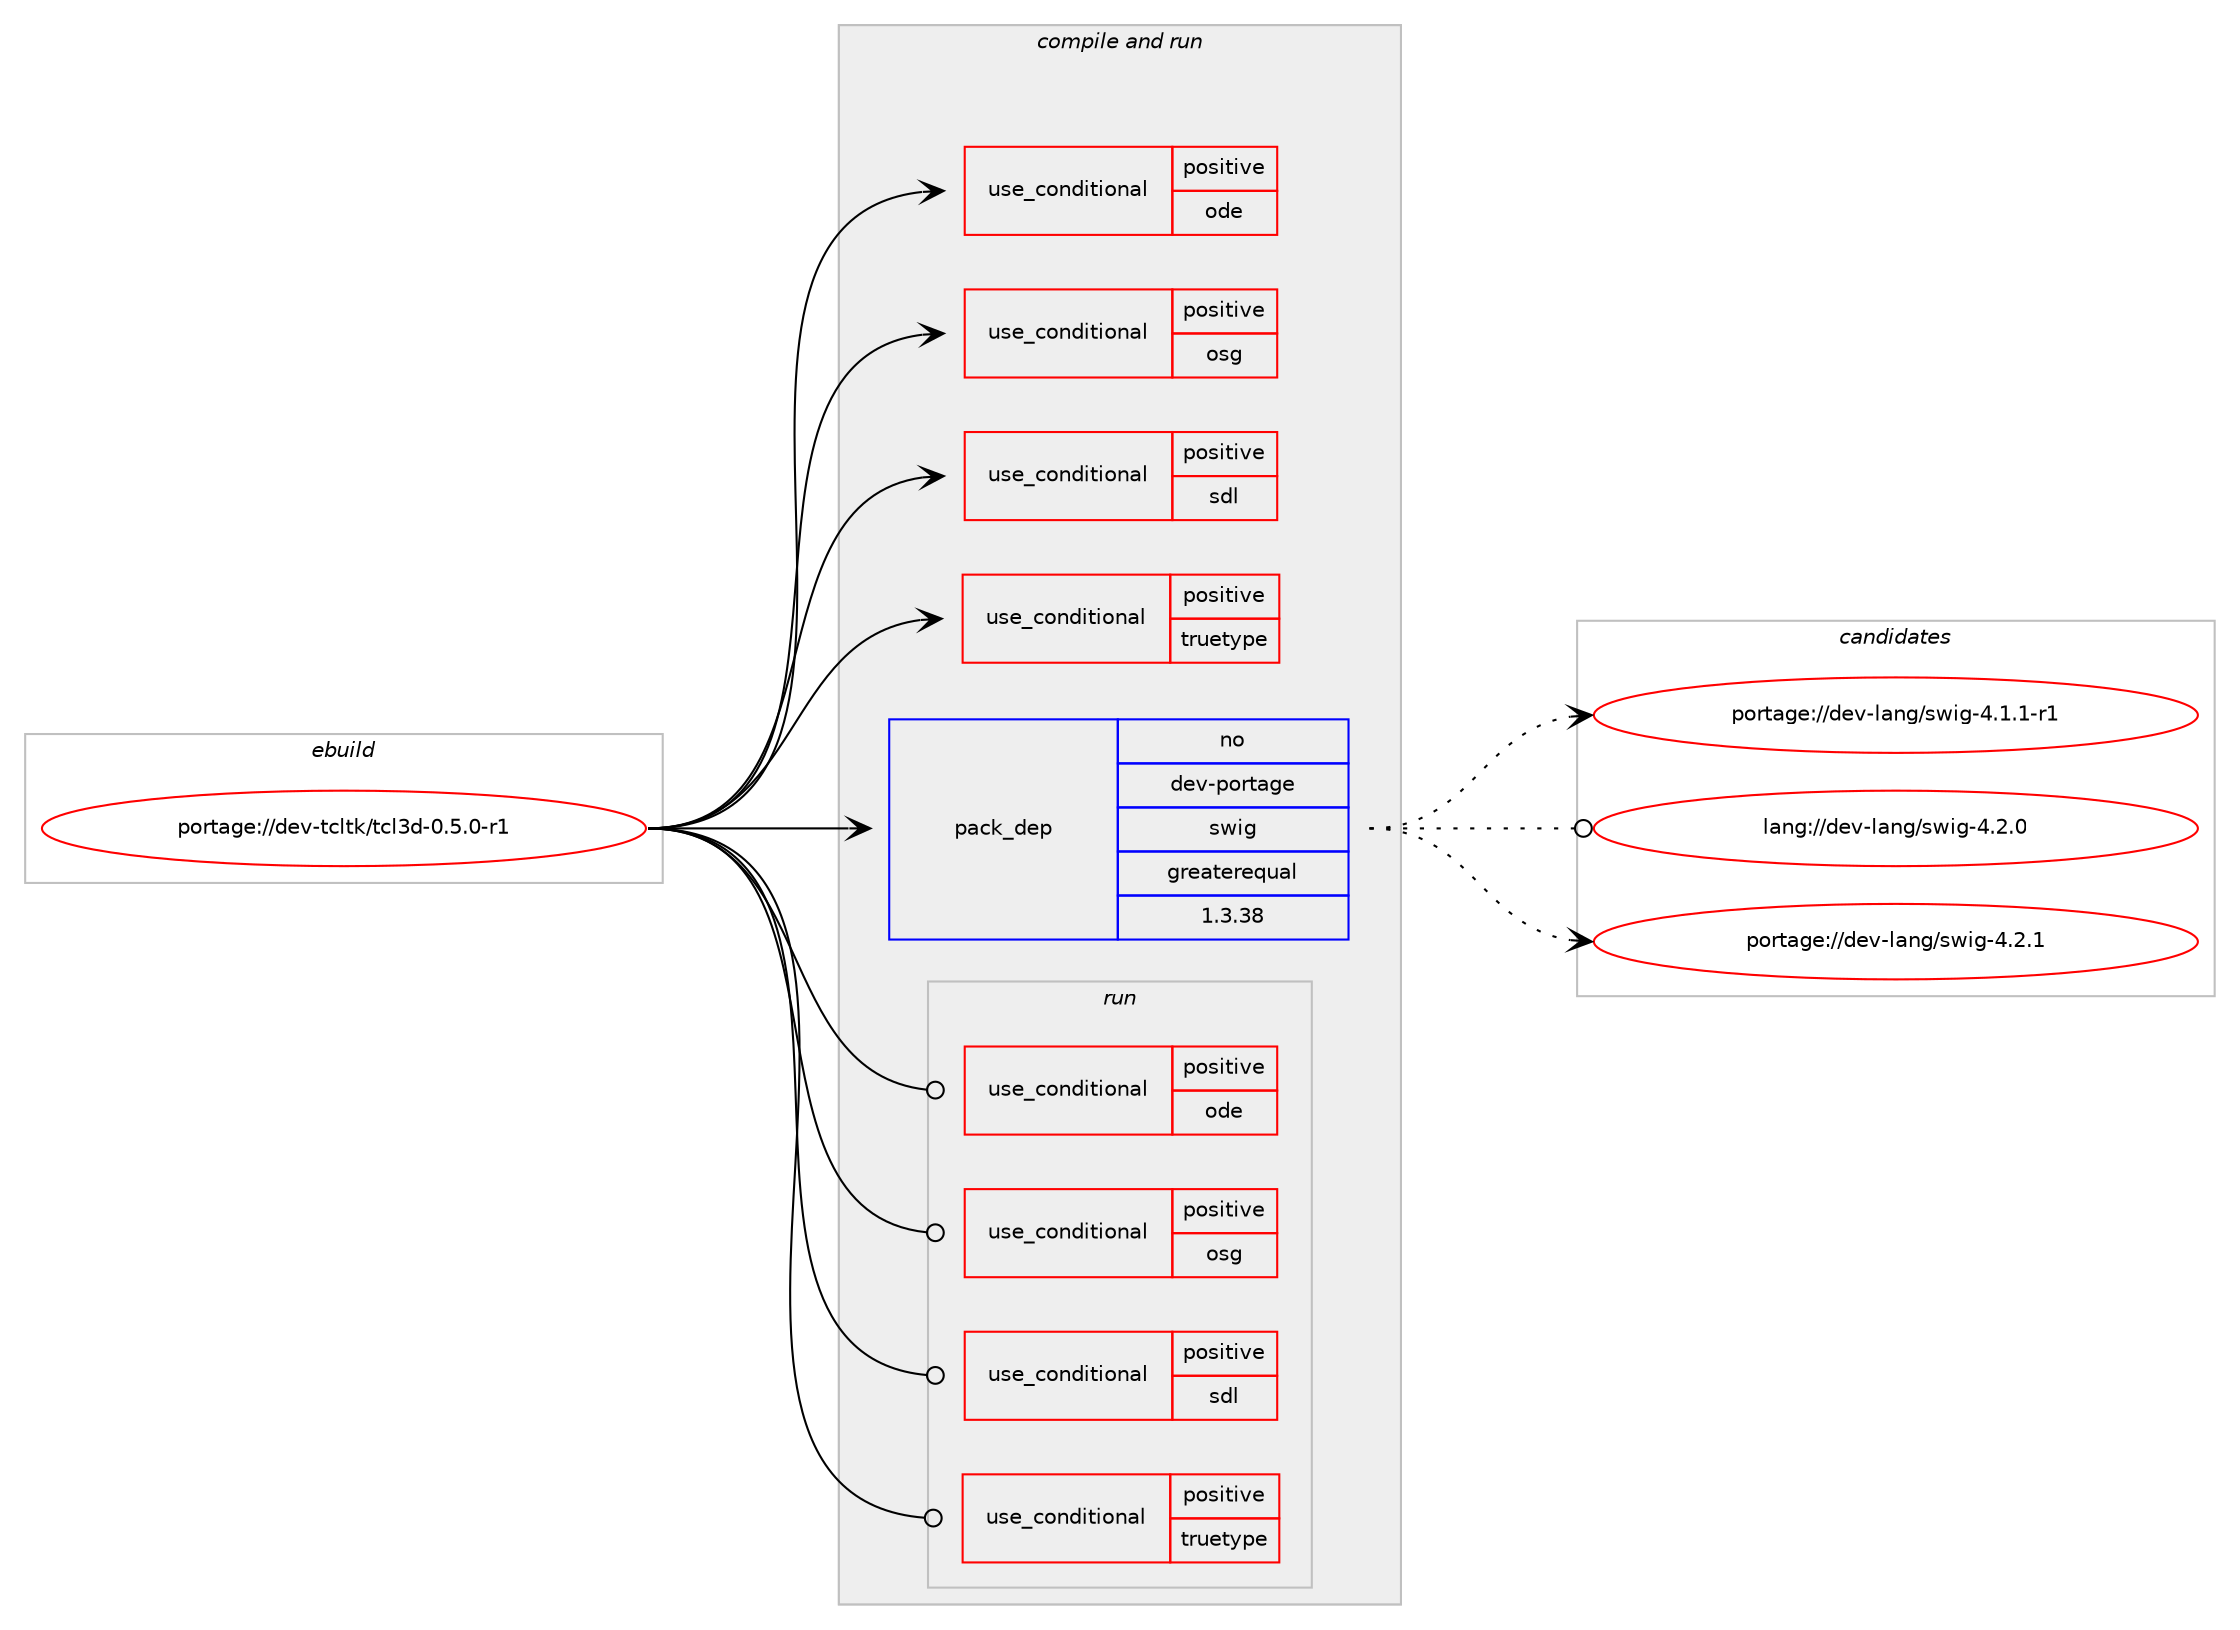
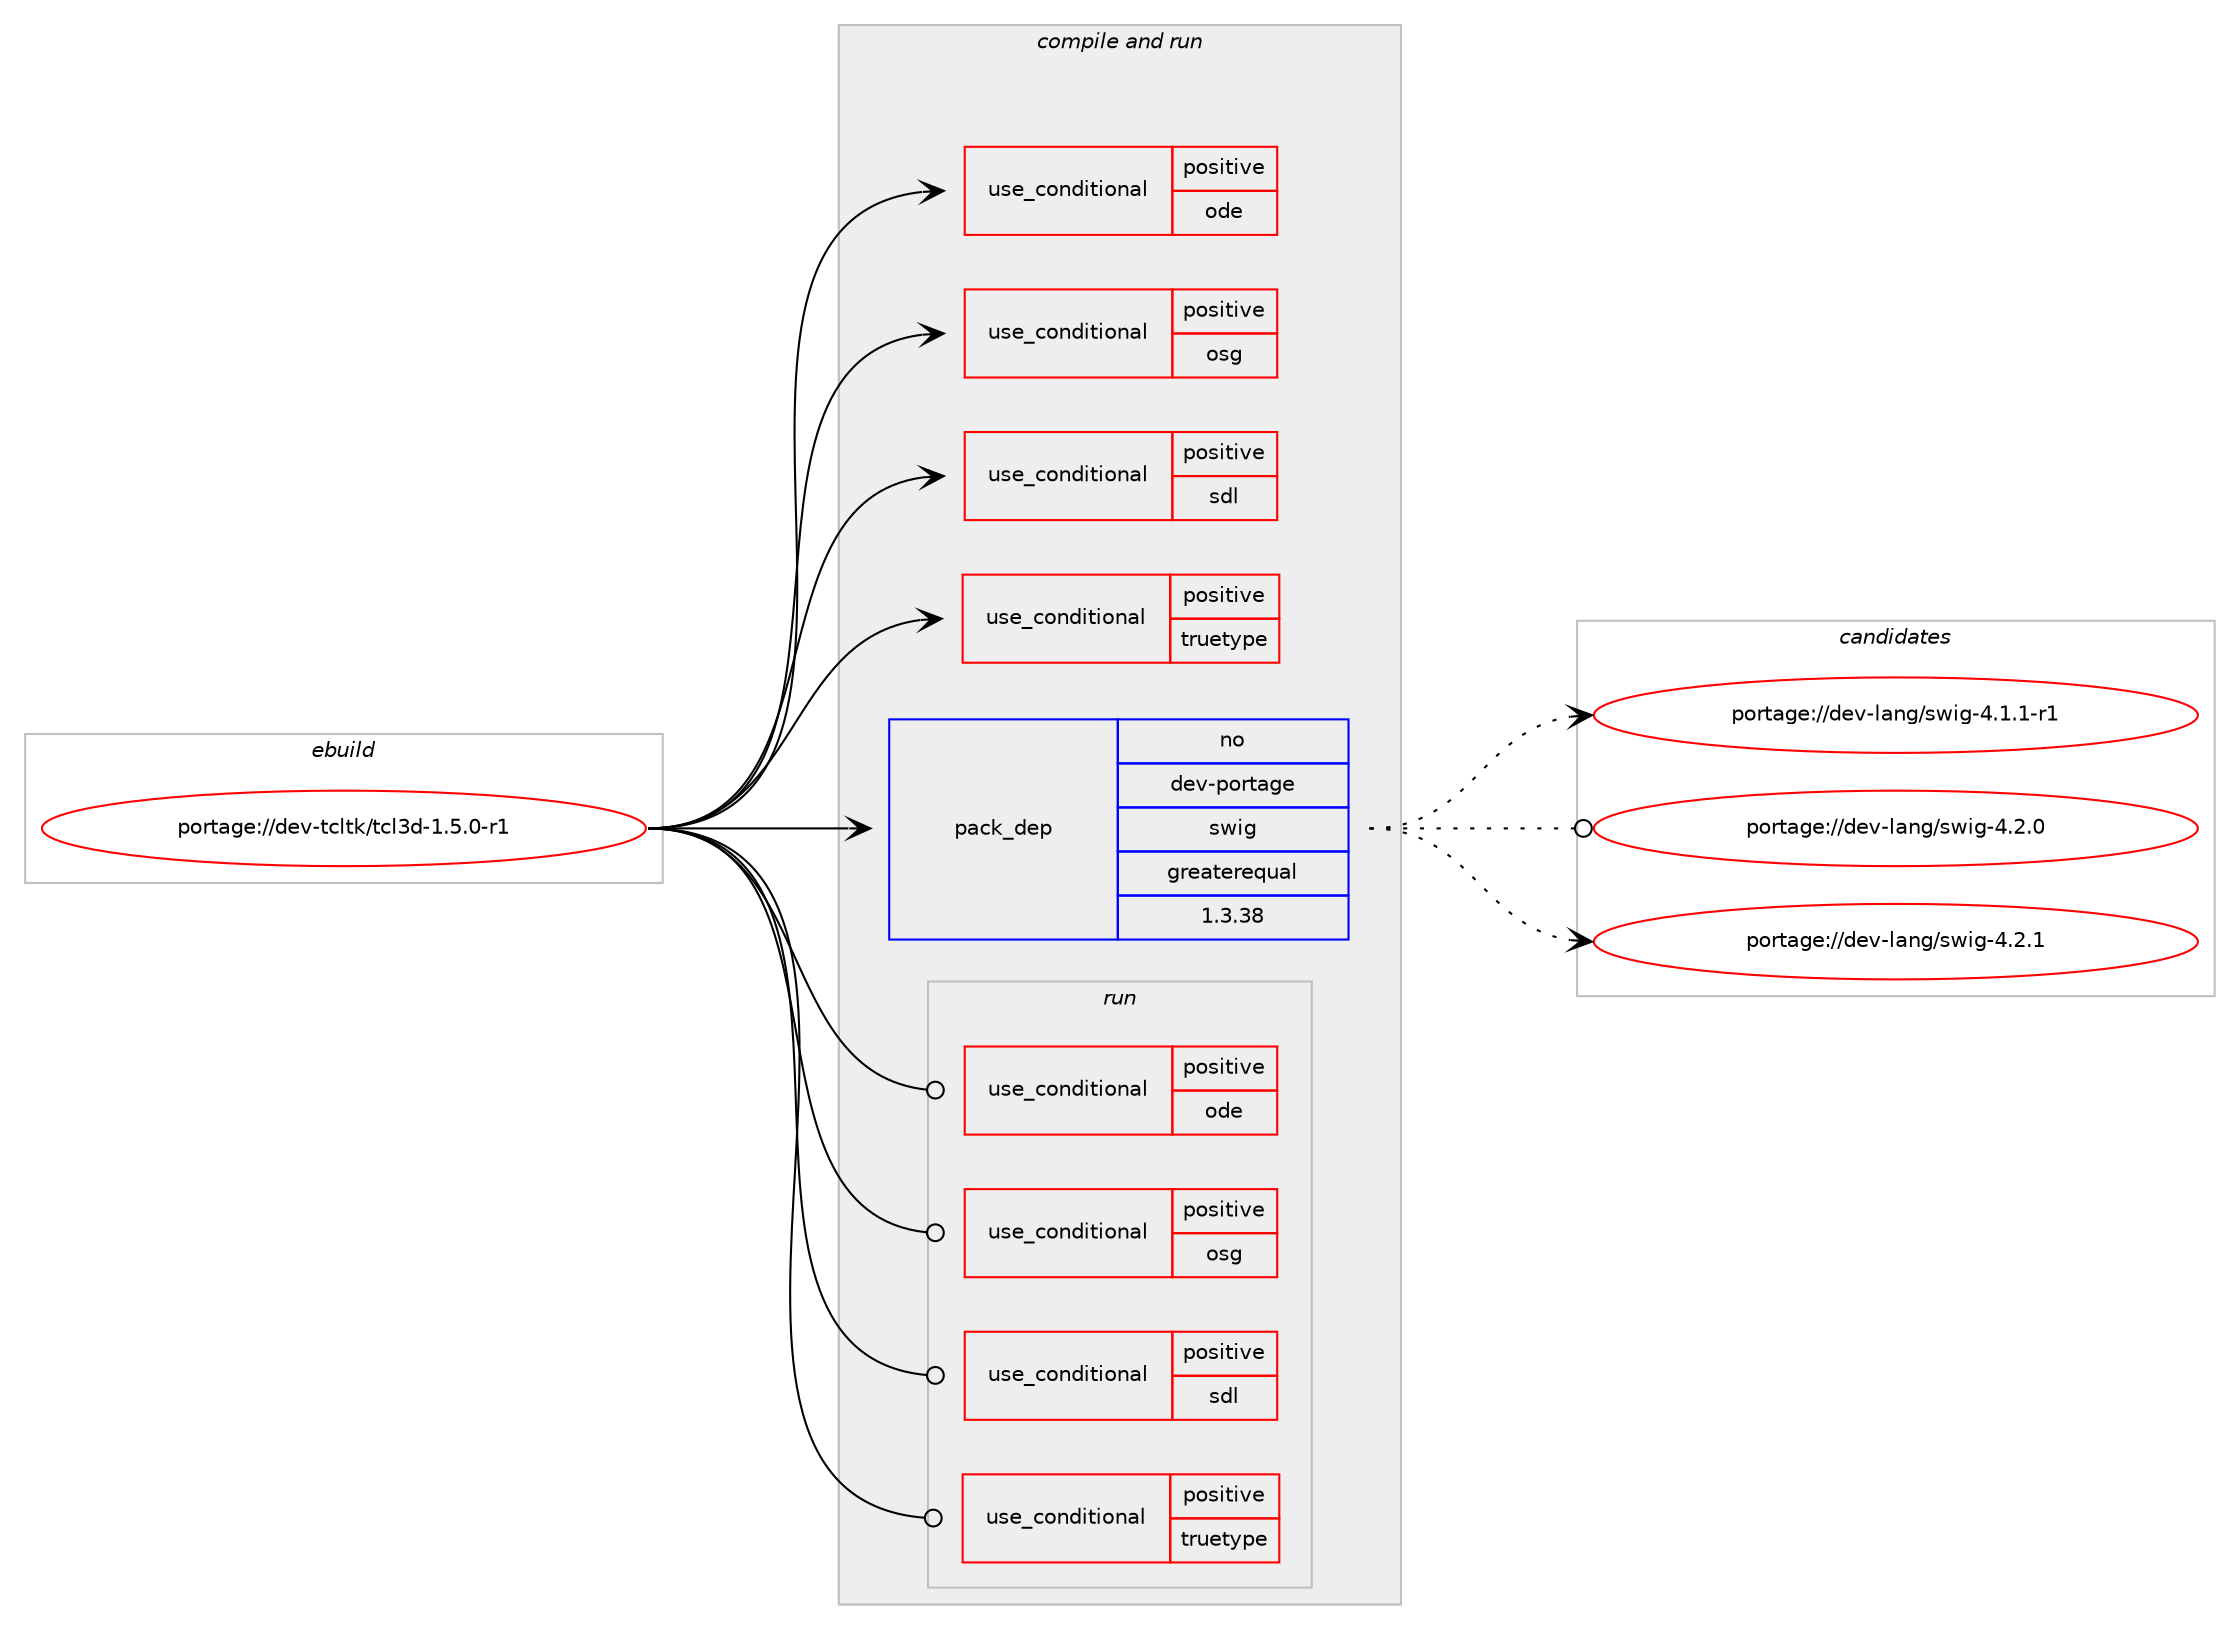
(344, 828) -> (344, 828)
(1896, 828) -> (1896, 828)
